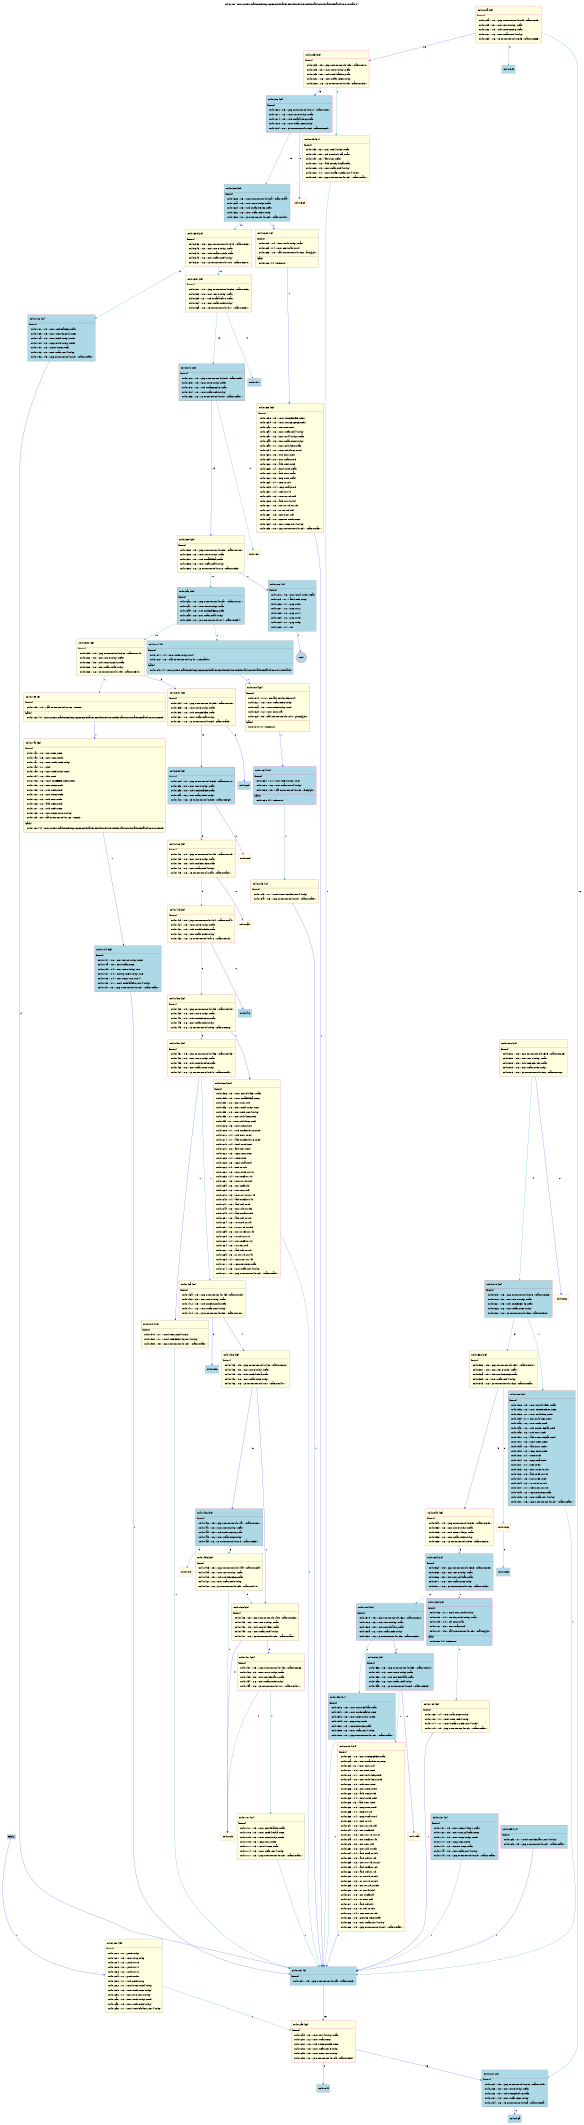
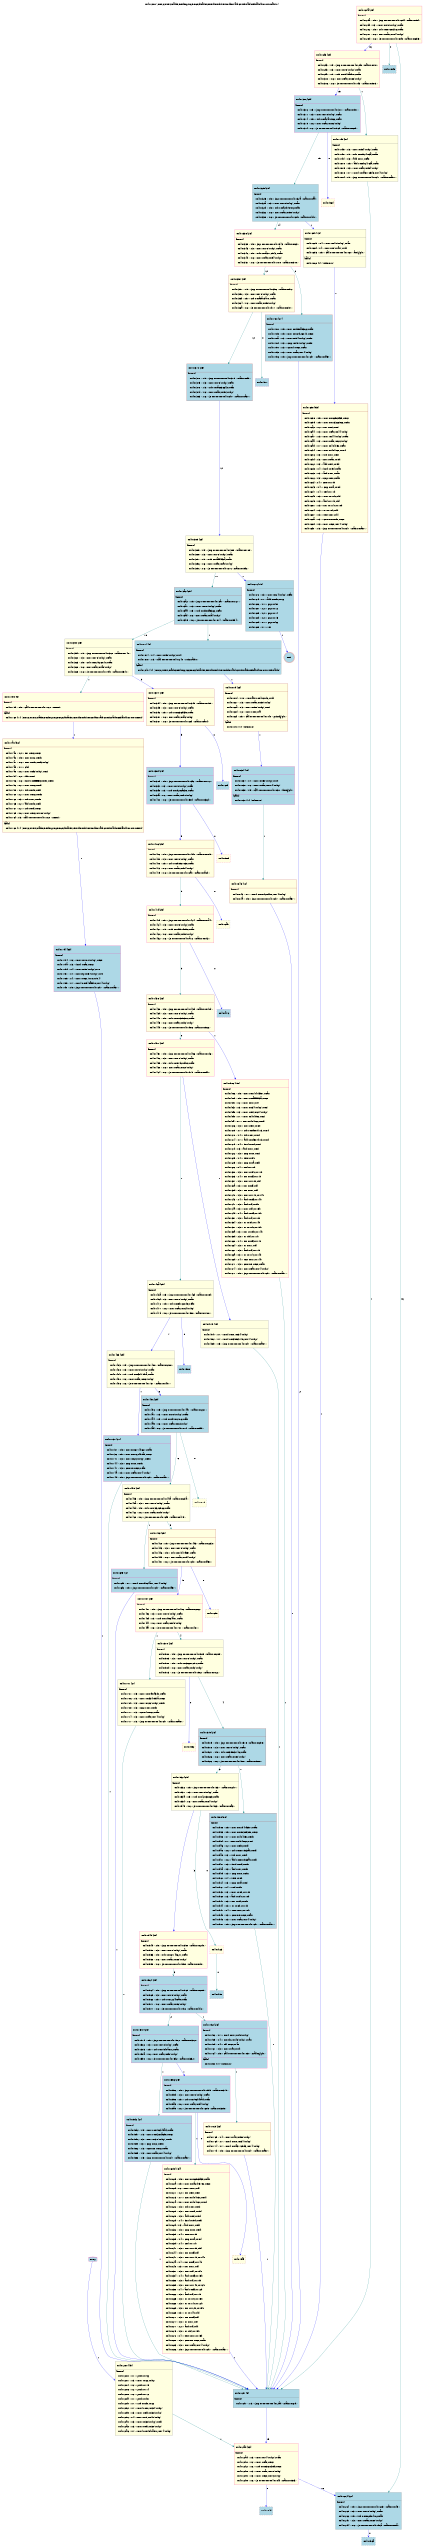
(254, 554) -> none
(263, 1495) -> (139, 1411)
(228, 1711) -> (145, 1544)
(232, 1758) -> (179, 1635)
